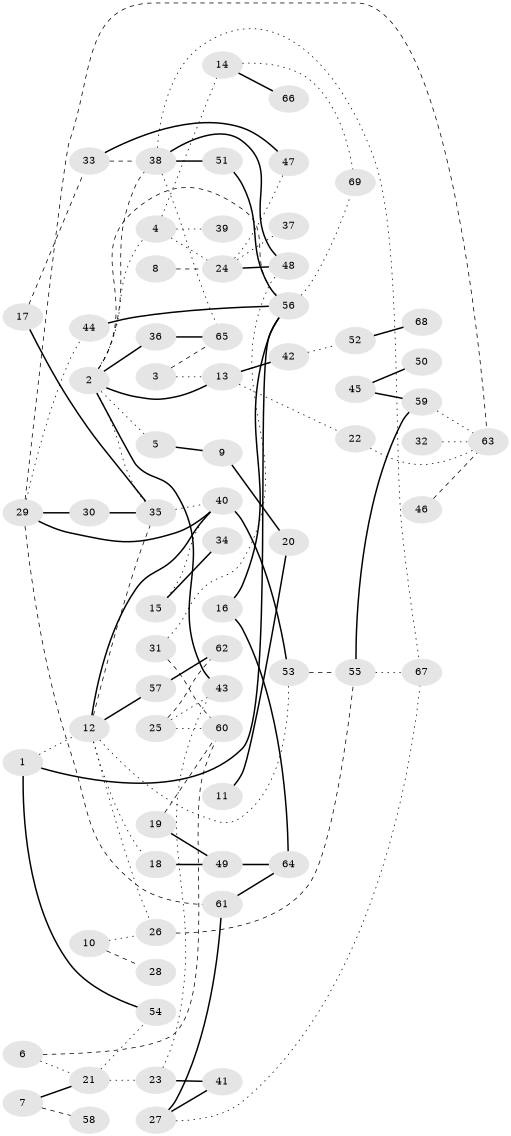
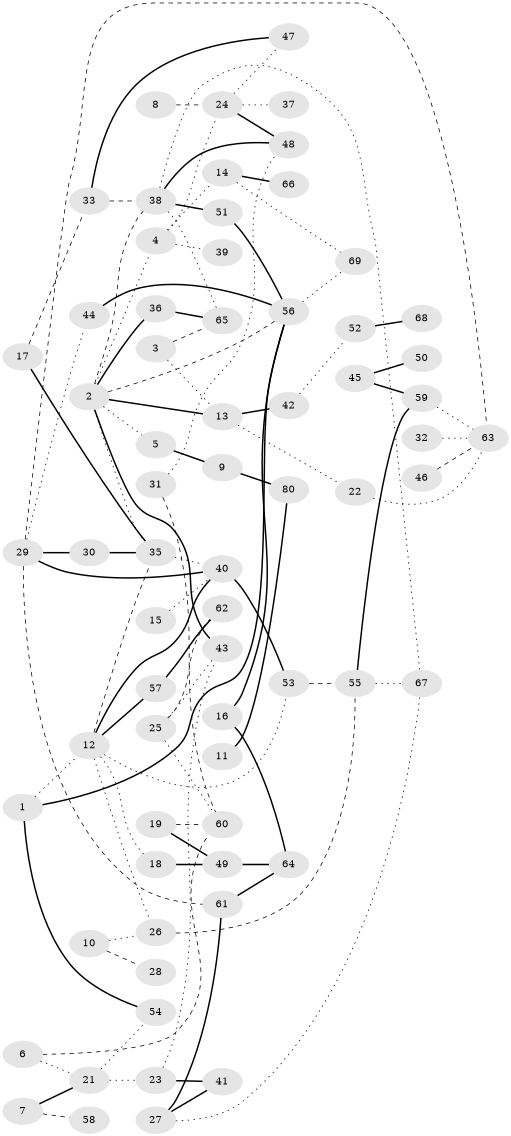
(222, 541) -> none
(289, 542) -> (289, 490)
